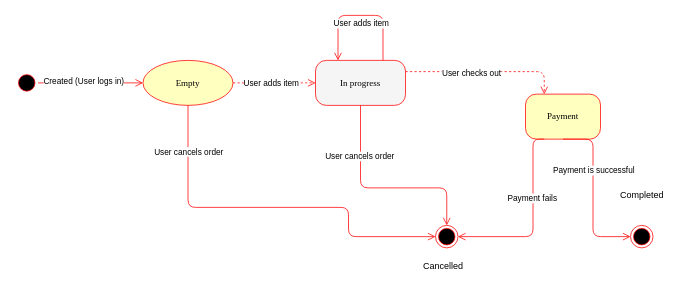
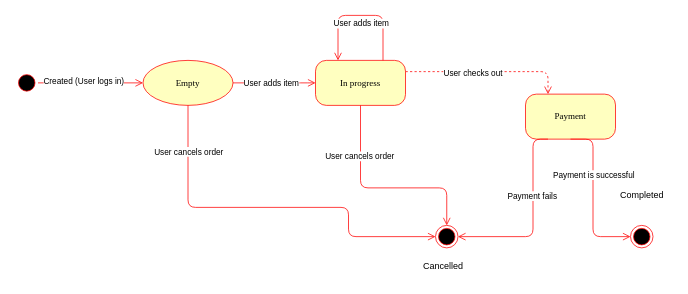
(306, 83) -> (306, 83)
(360, 83) -> (360, 83)
(563, 117) -> (570, 117)
